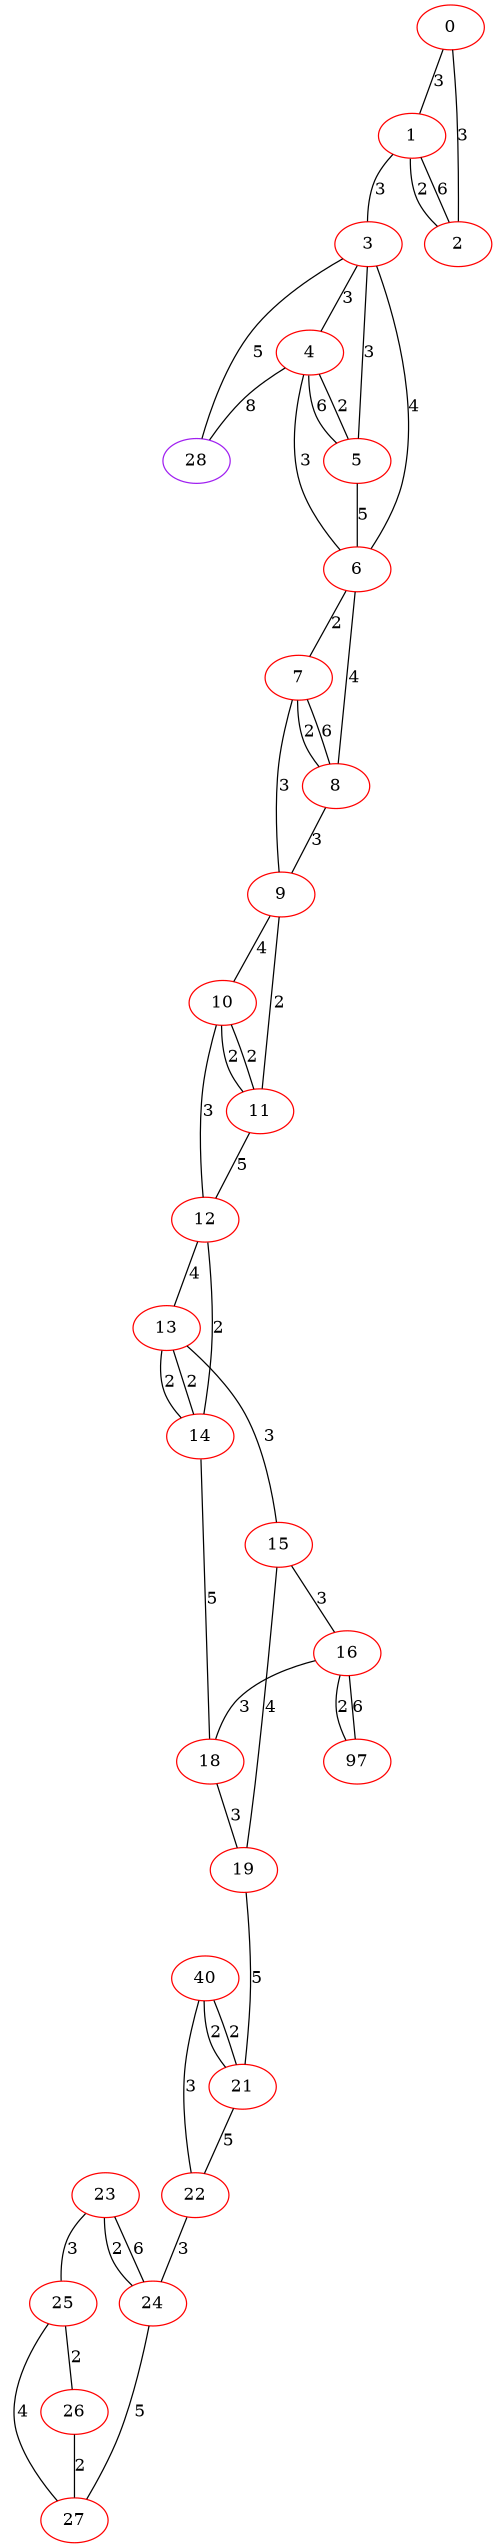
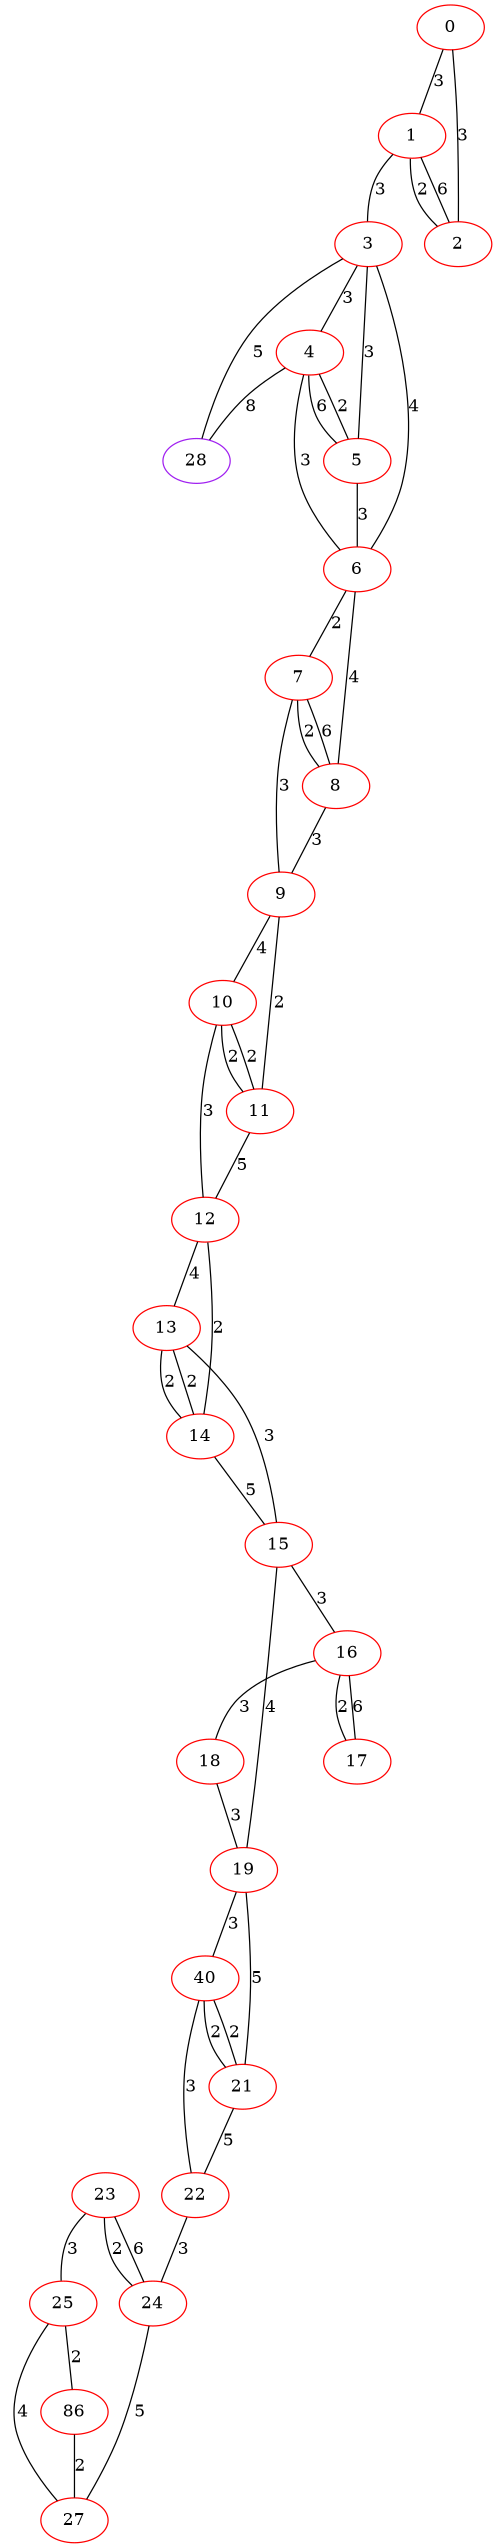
(363, 515) -> (363, 515)
(205, 1599) -> (240, 1491)
(357, 1762) -> (357, 1762)
none -> (225, 1924)
(74, 2412) -> (74, 2412)
